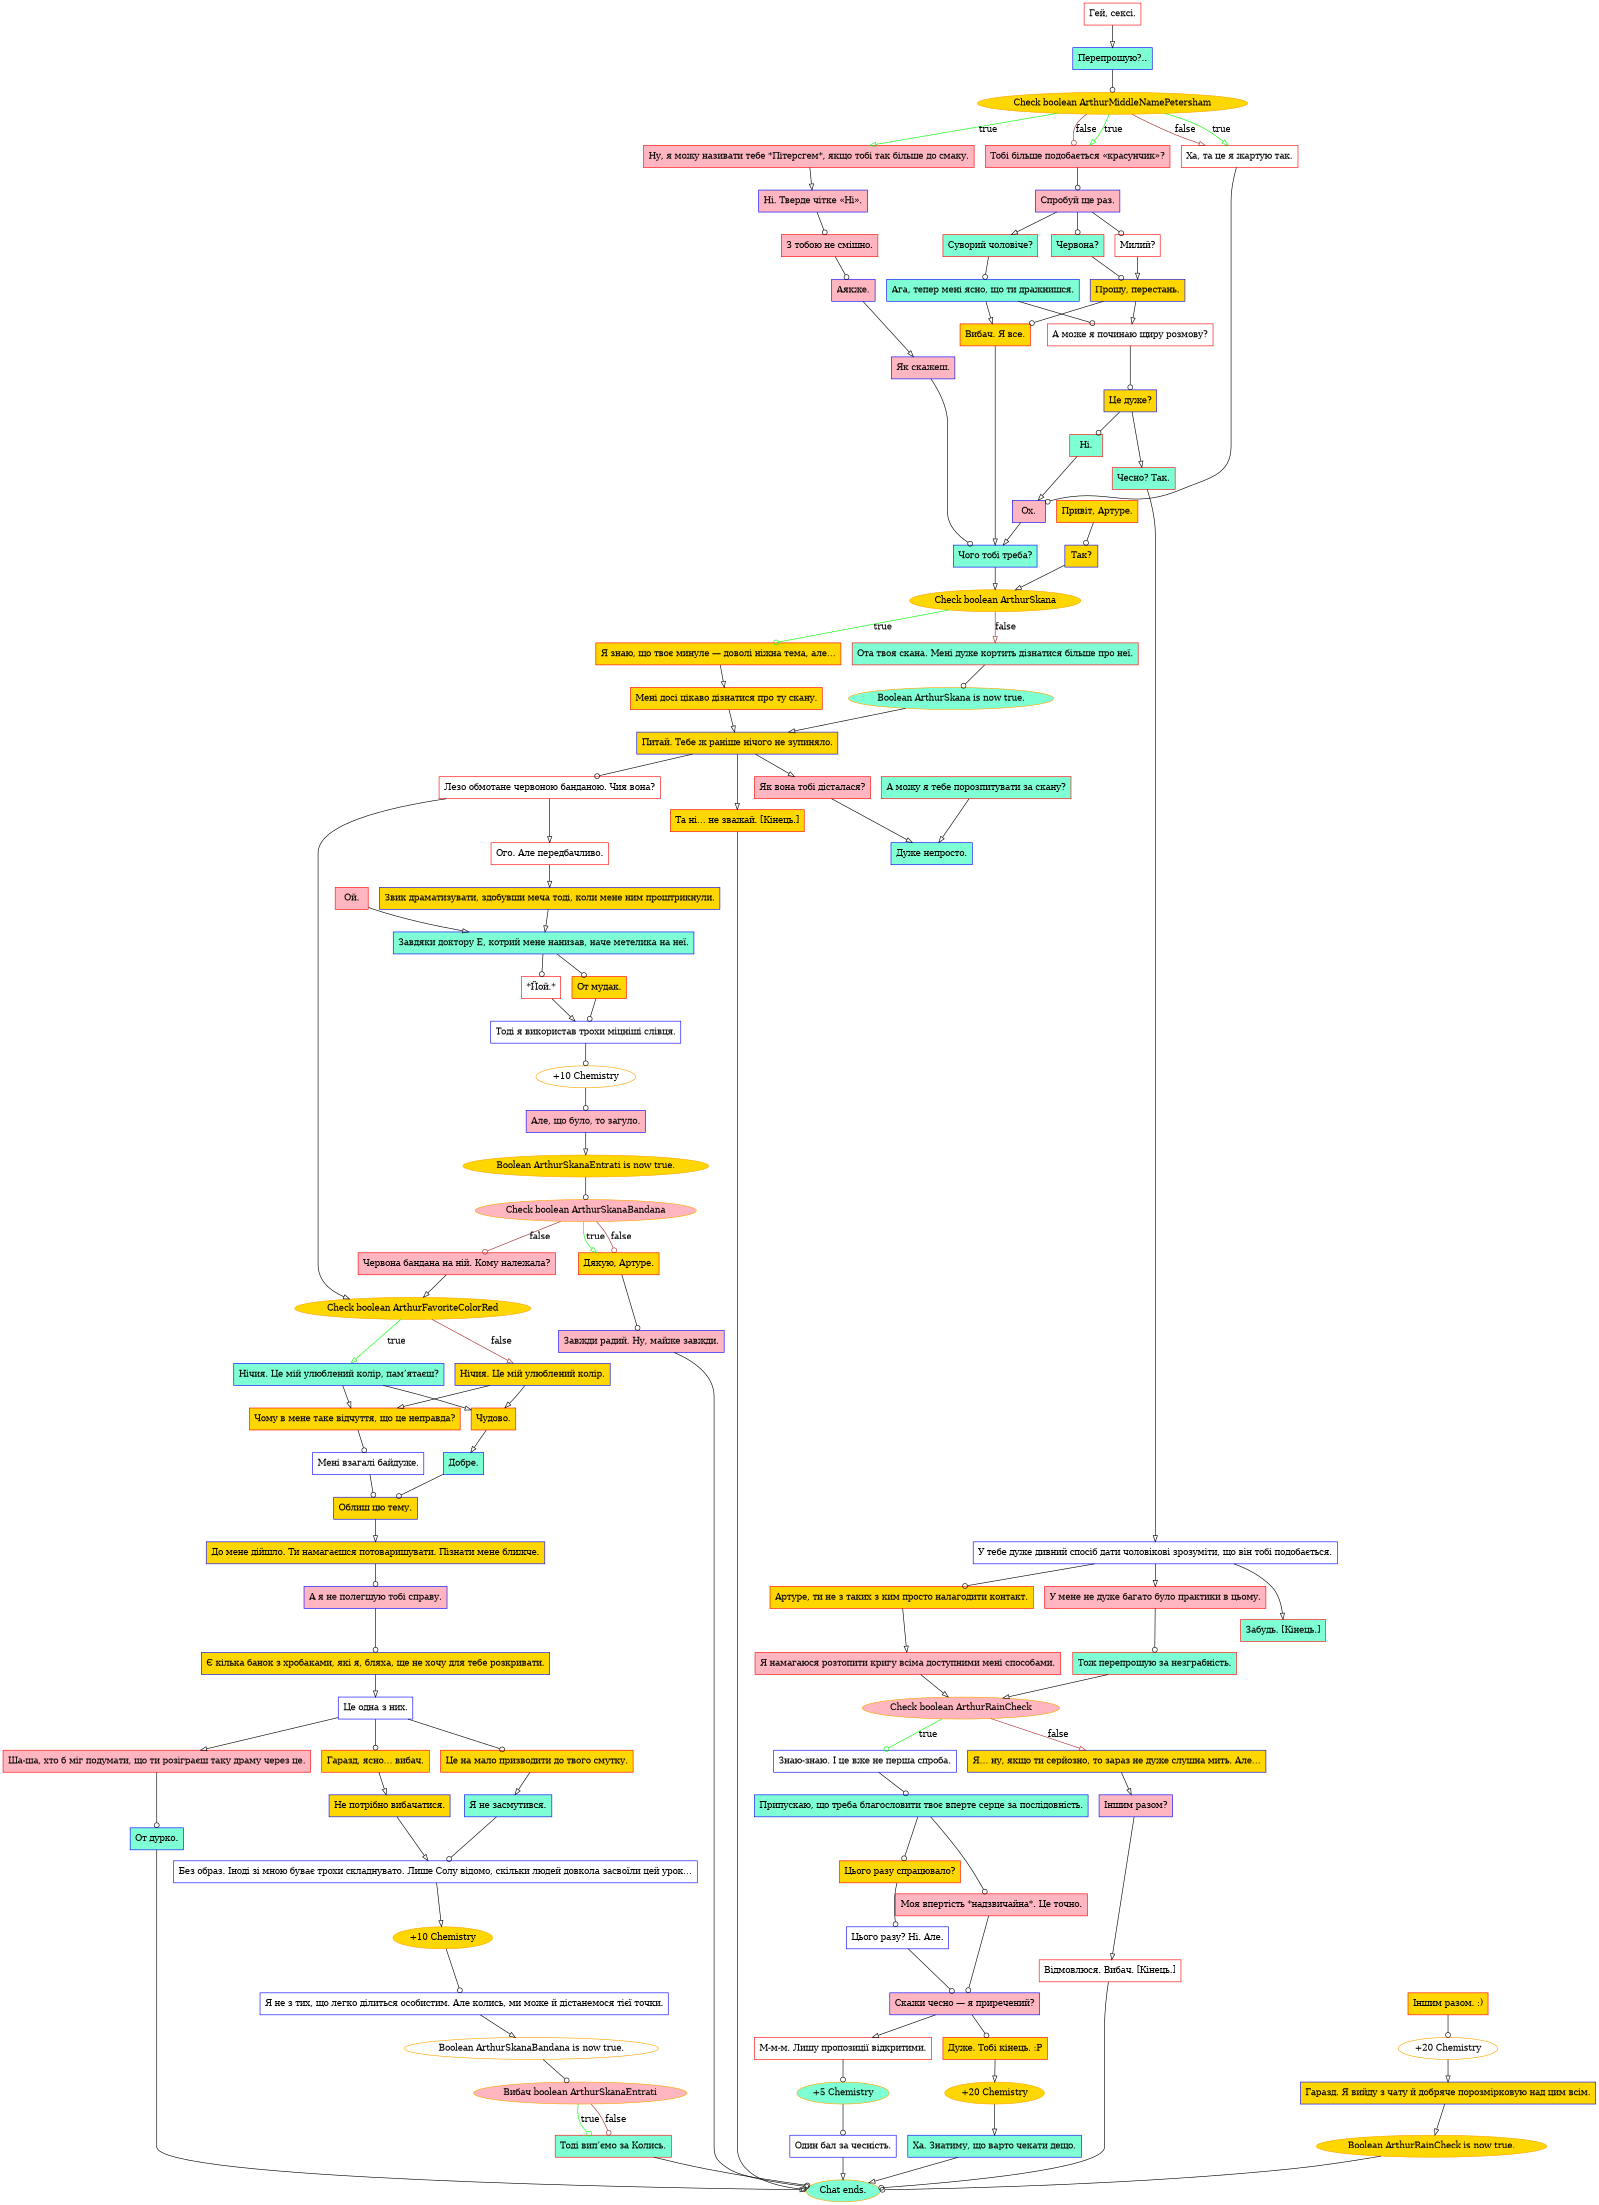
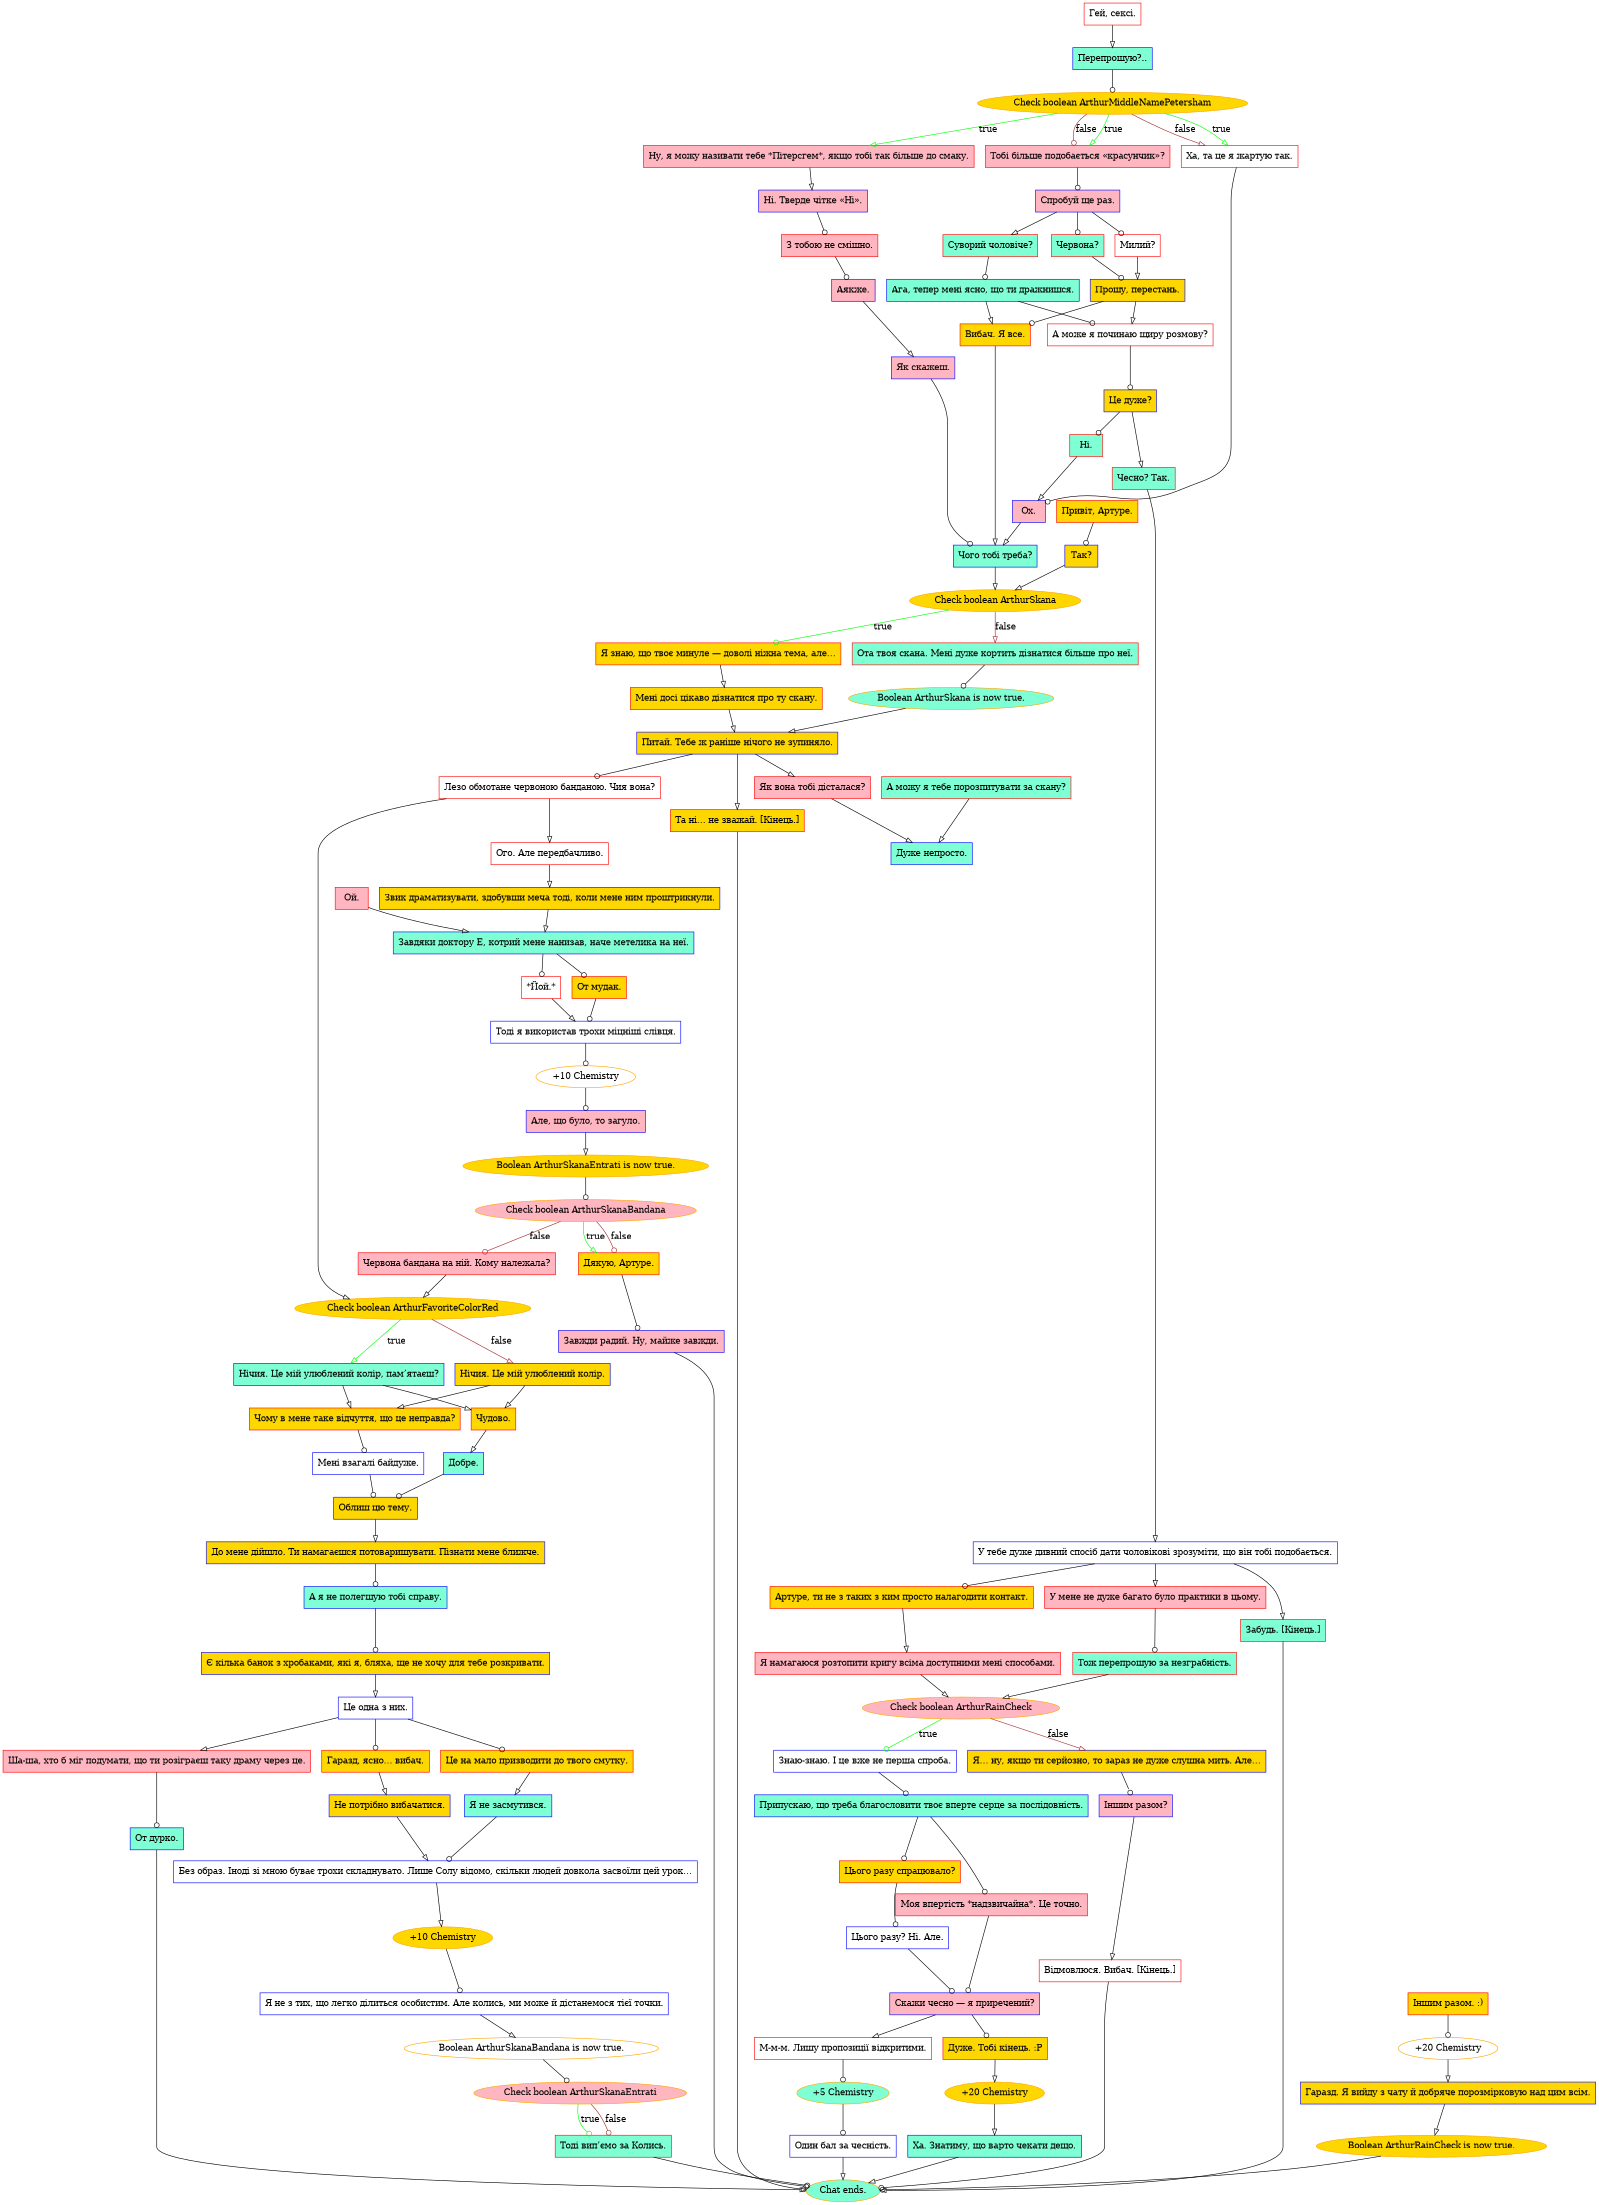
(376, 1597) -> (376, 1597)
(1125, 1781) -> (1125, 1781)
(580, 2093) -> (580, 2093)
none -> (1283, 2097)
